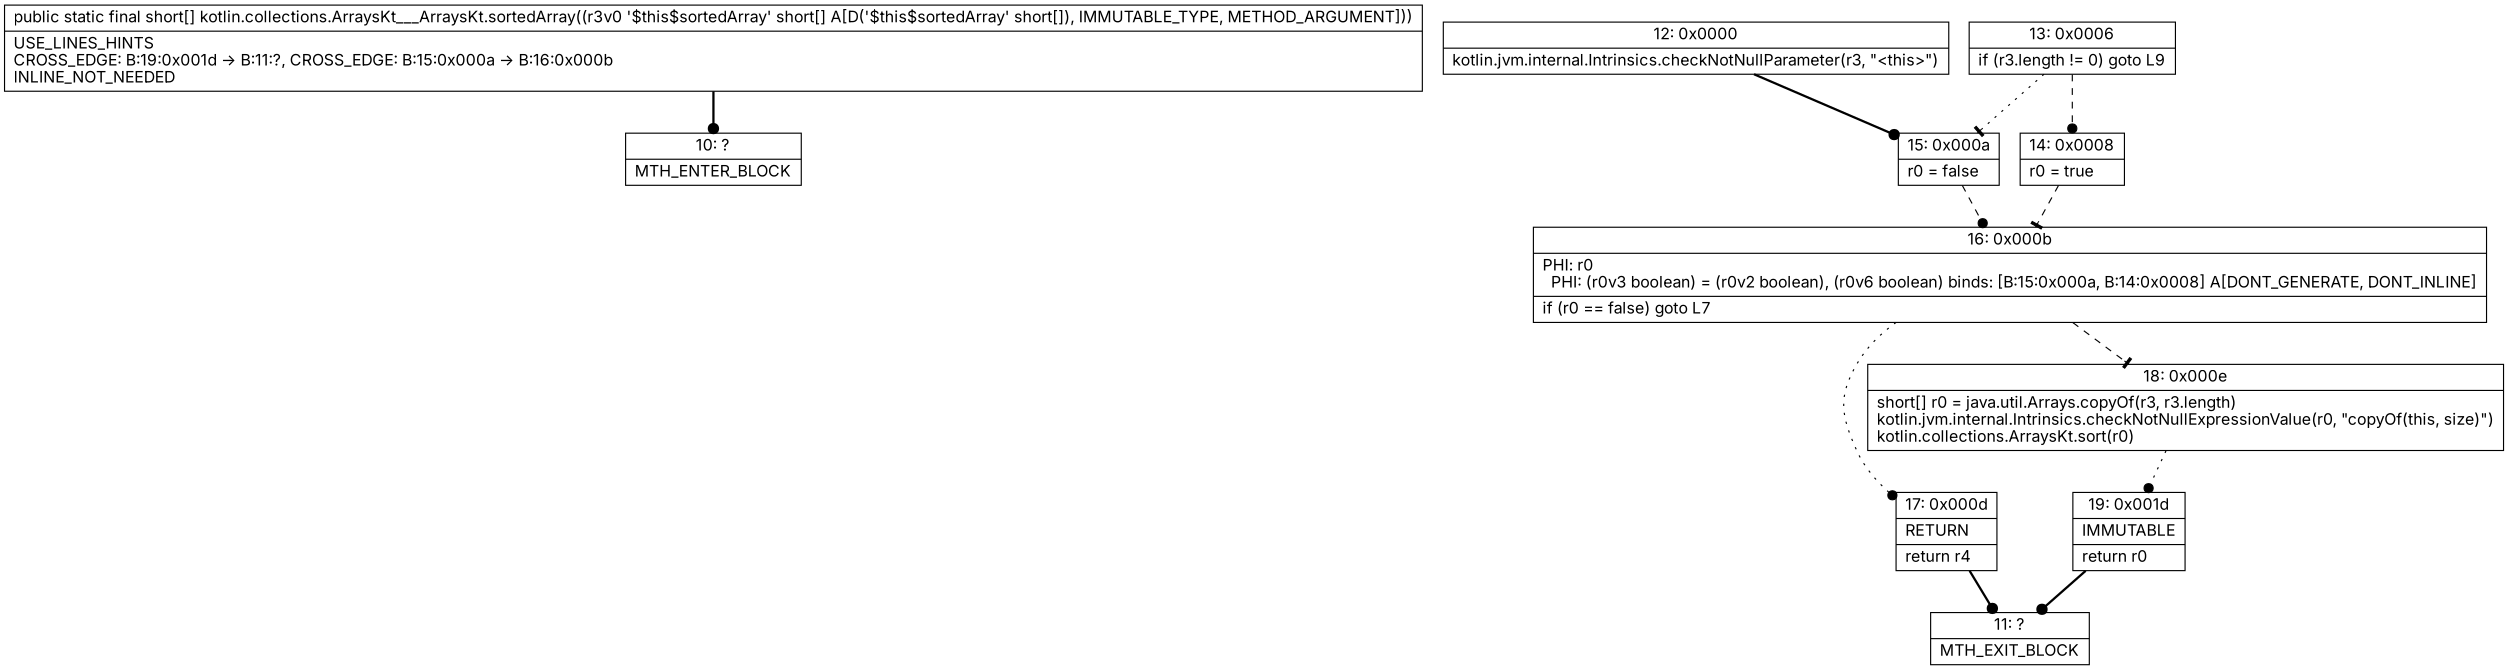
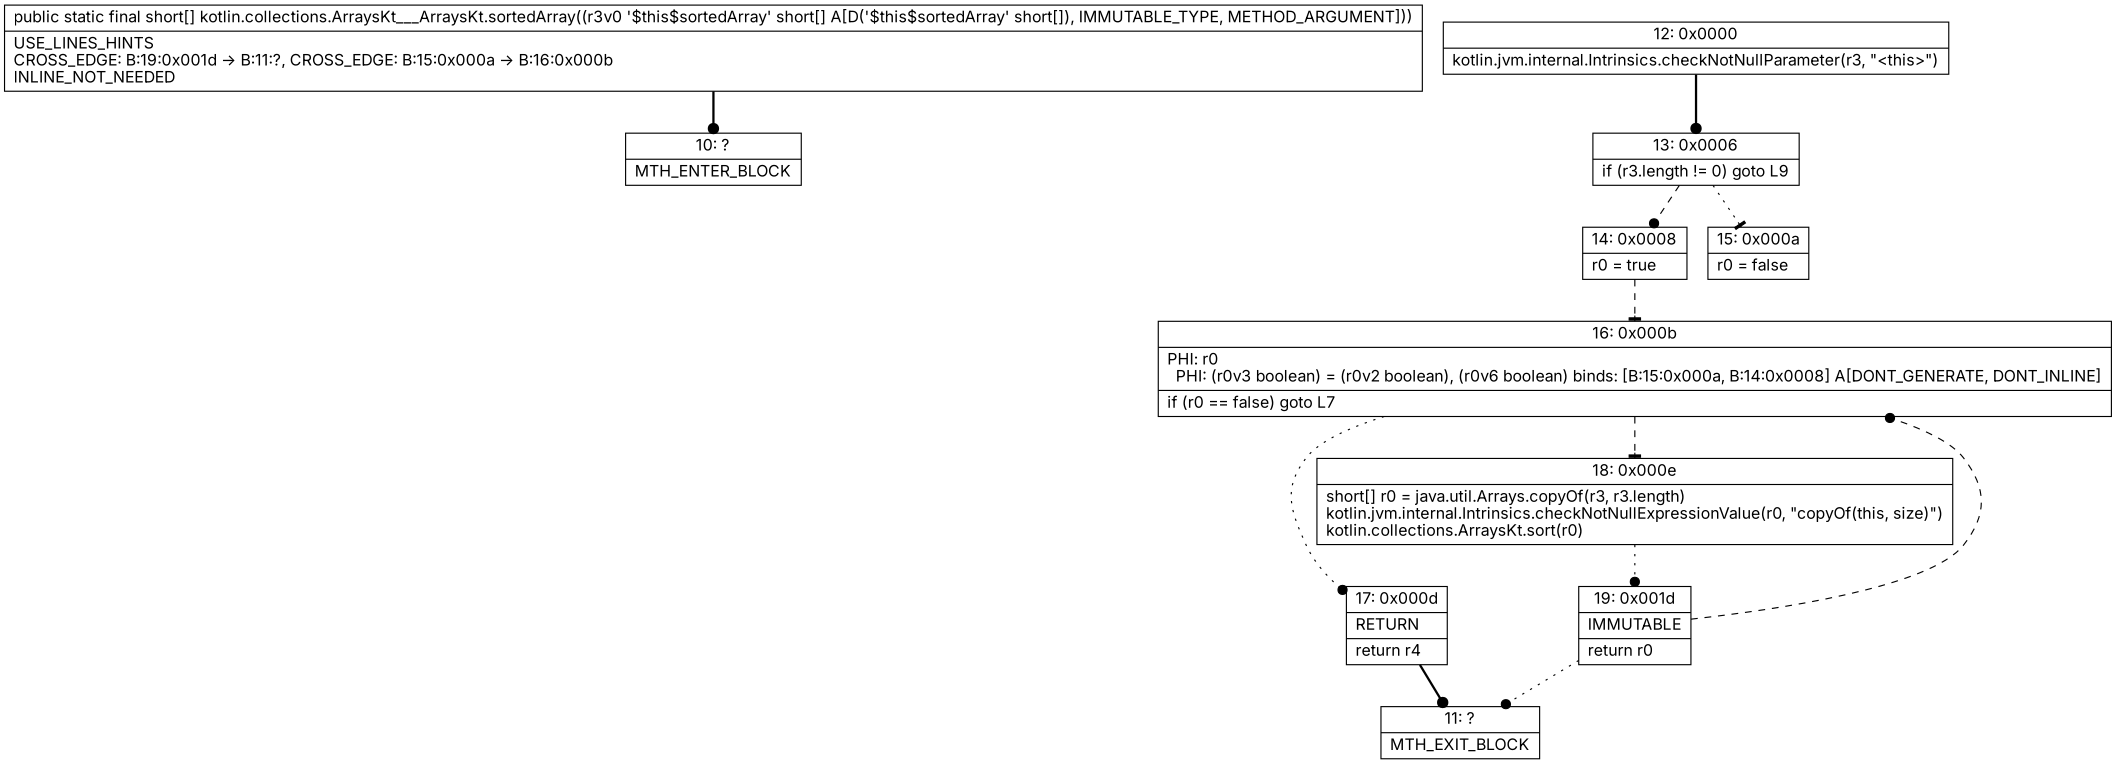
(1822, 103) -> (1696, 99)
(1971, 202) -> (1917, 574)
(2066, 589) -> (1544, 681)
